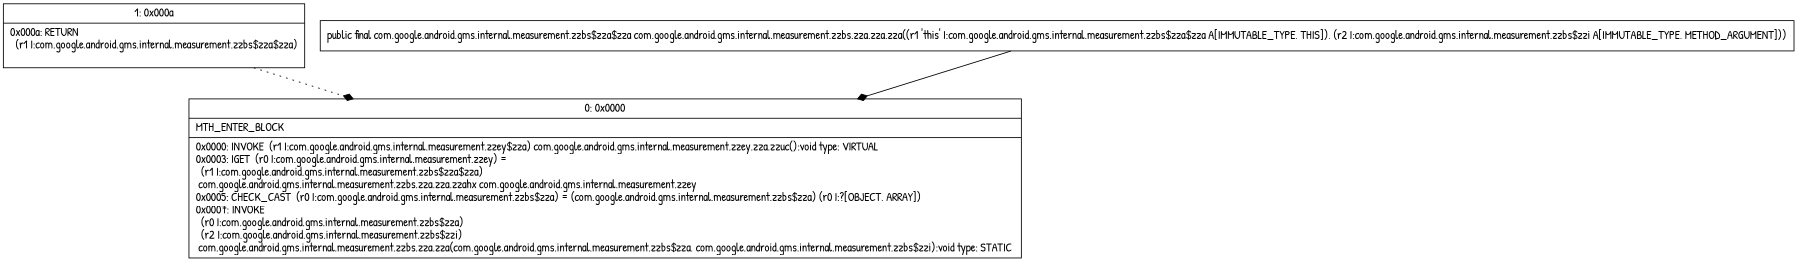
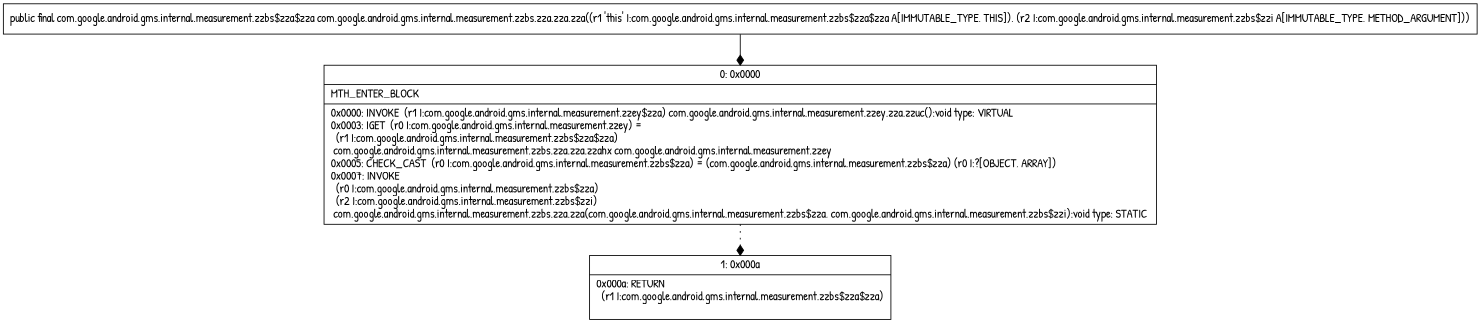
(299, 82) -> (740, 235)
